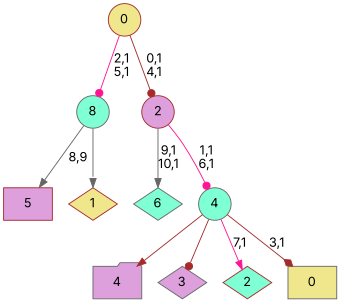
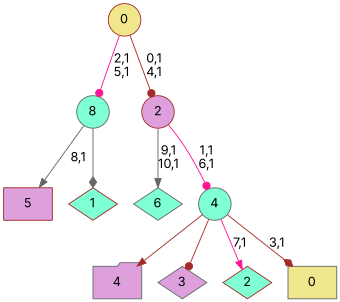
(93, 153) -> (93, 153)
(79, 158) -> (79, 158)
(93, 204) -> (93, 204)
